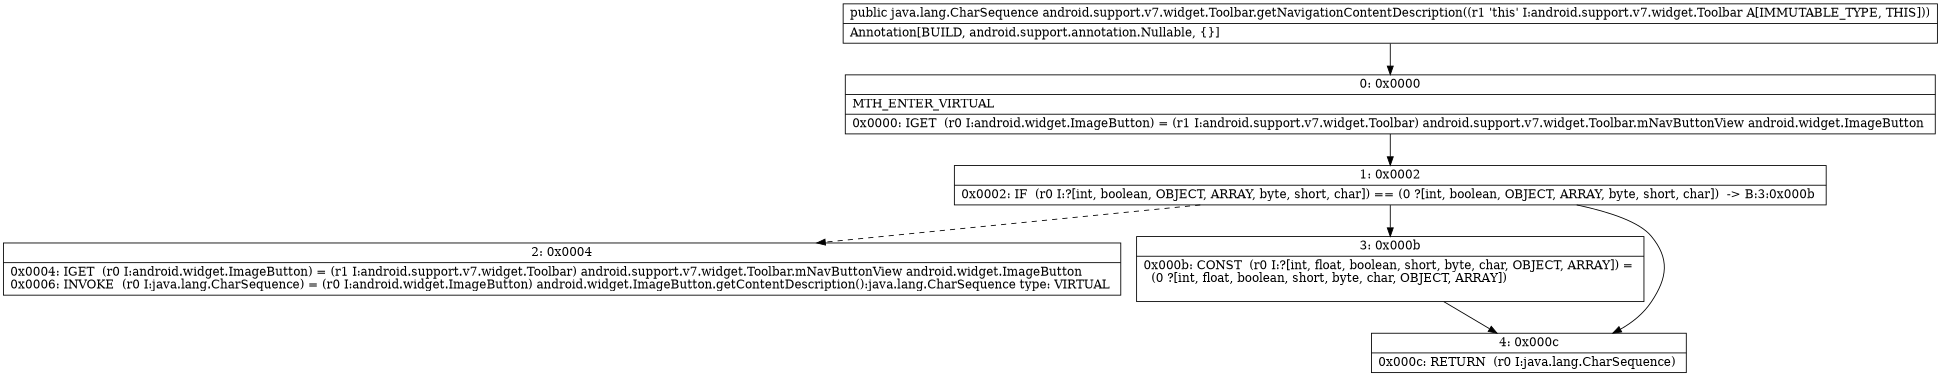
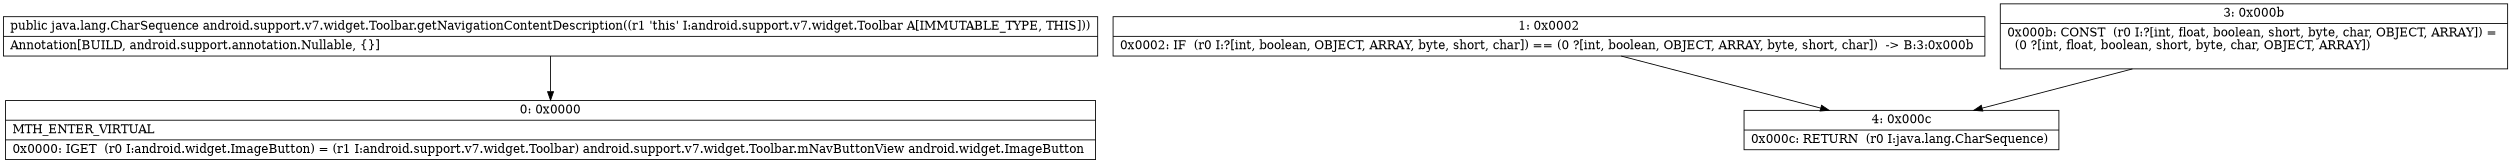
(1390, 145) -> none
(1390, 216) -> none
(562, 269) -> none
